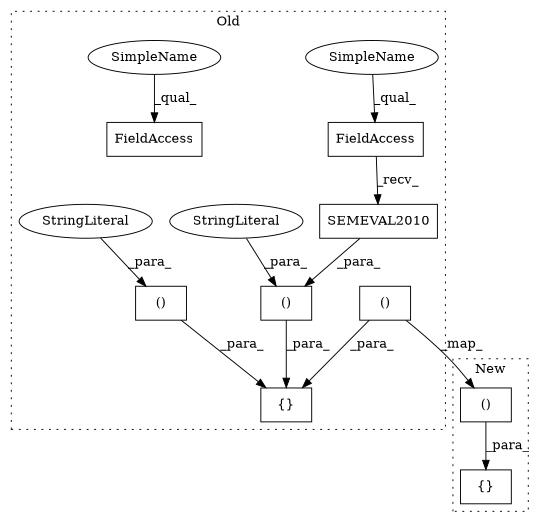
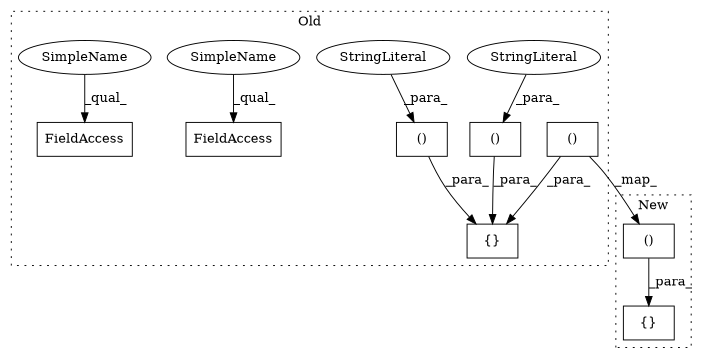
(379, 221) -> none
